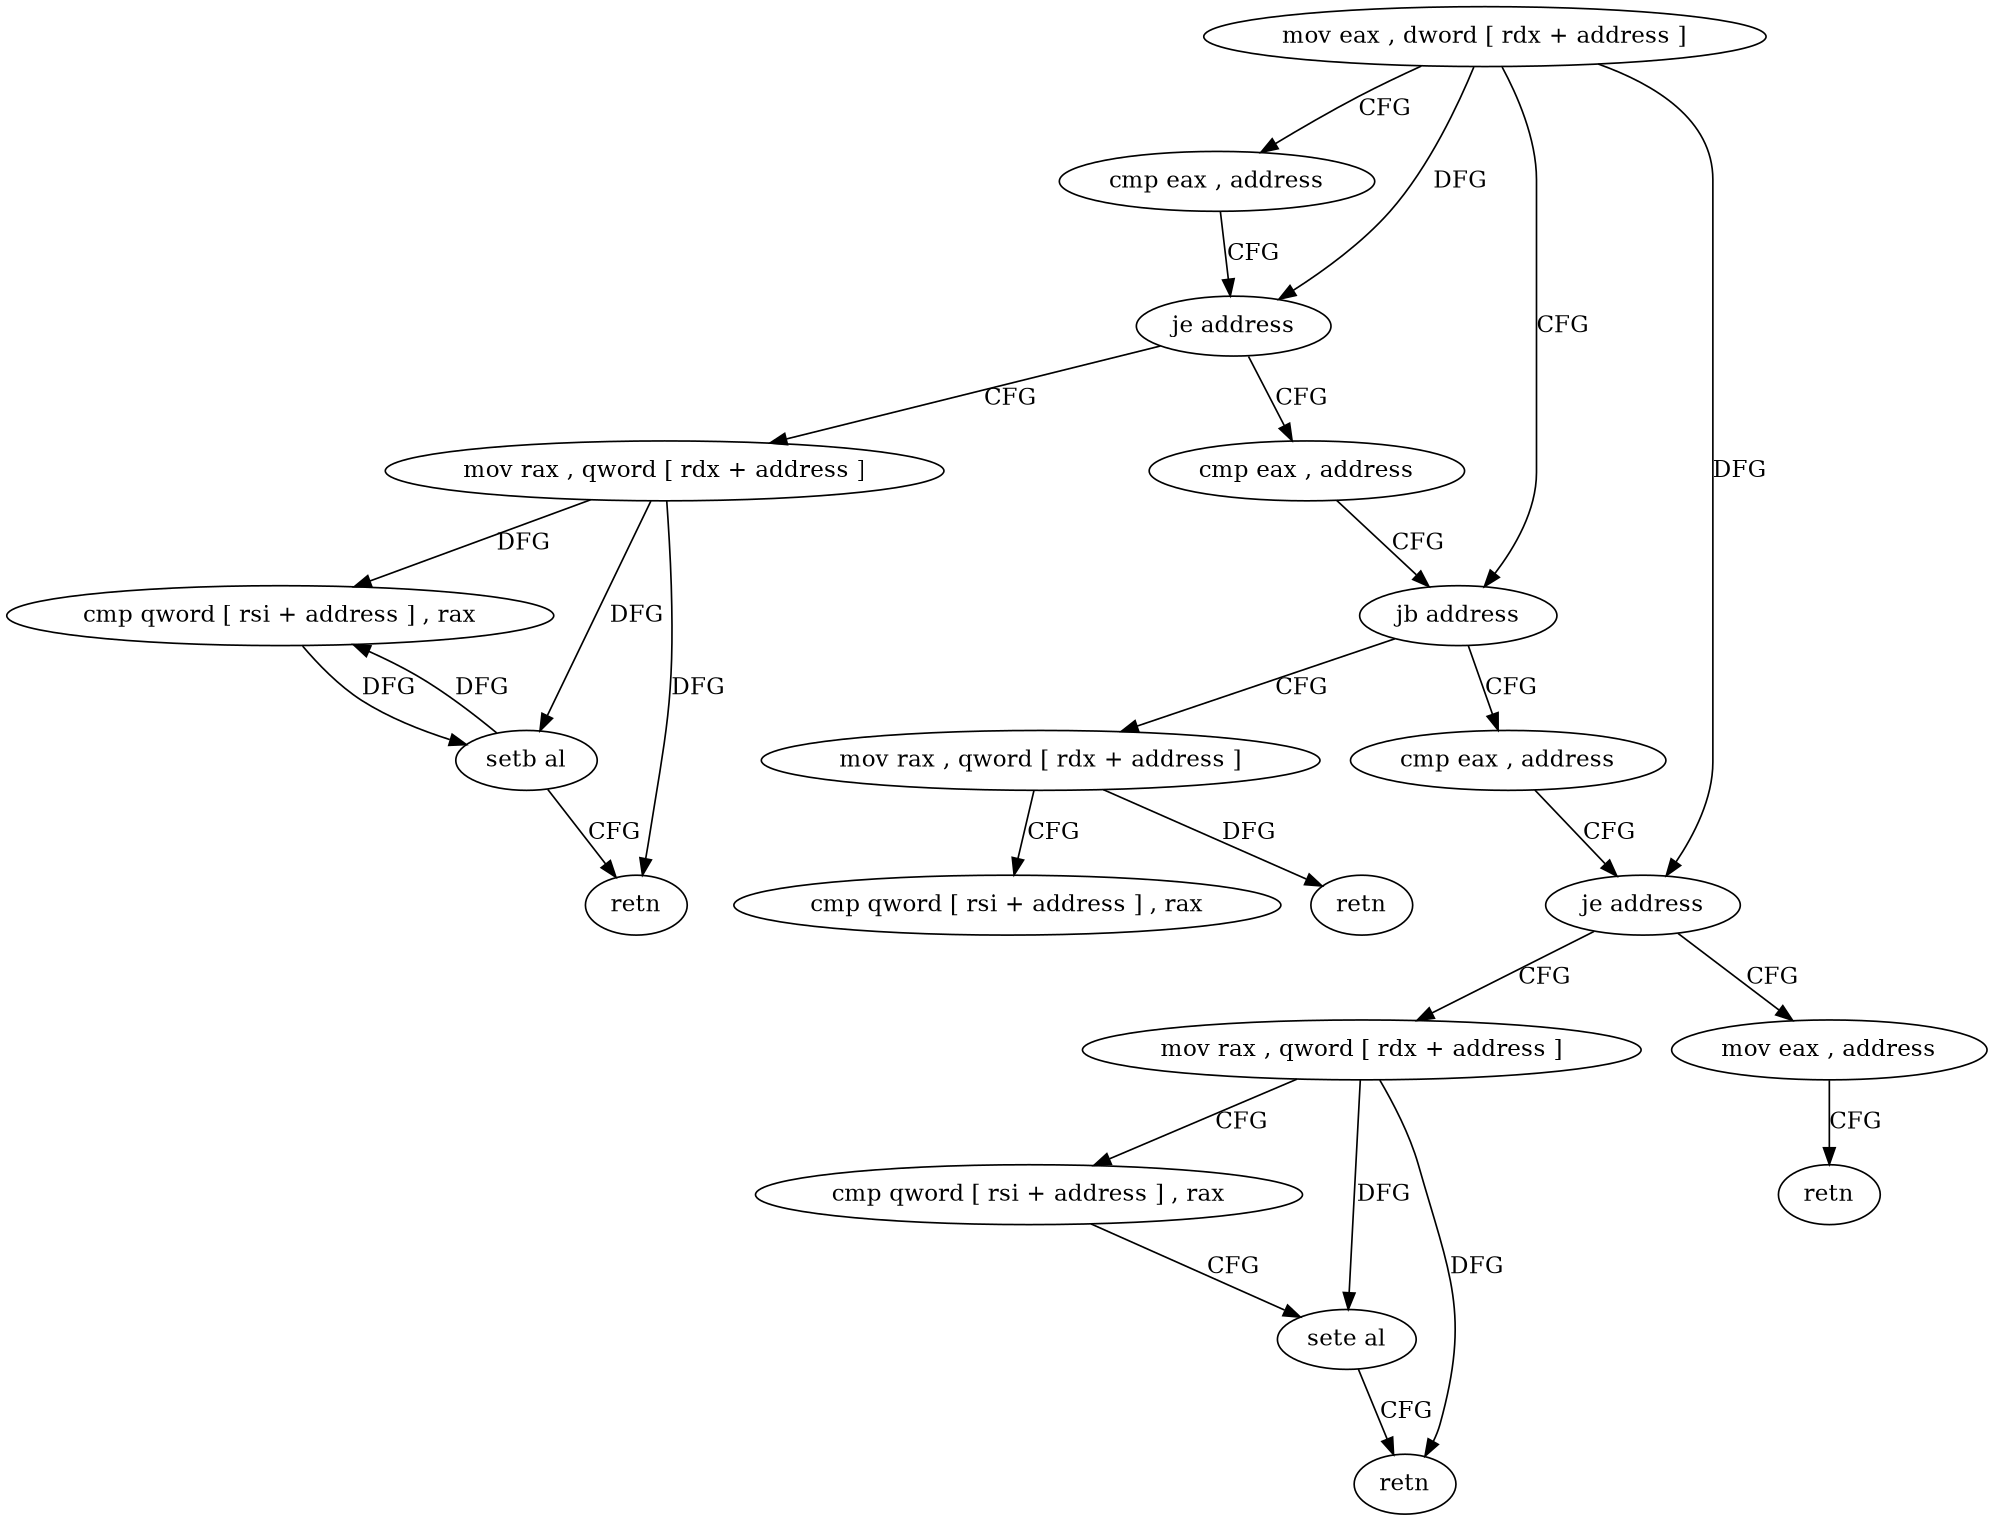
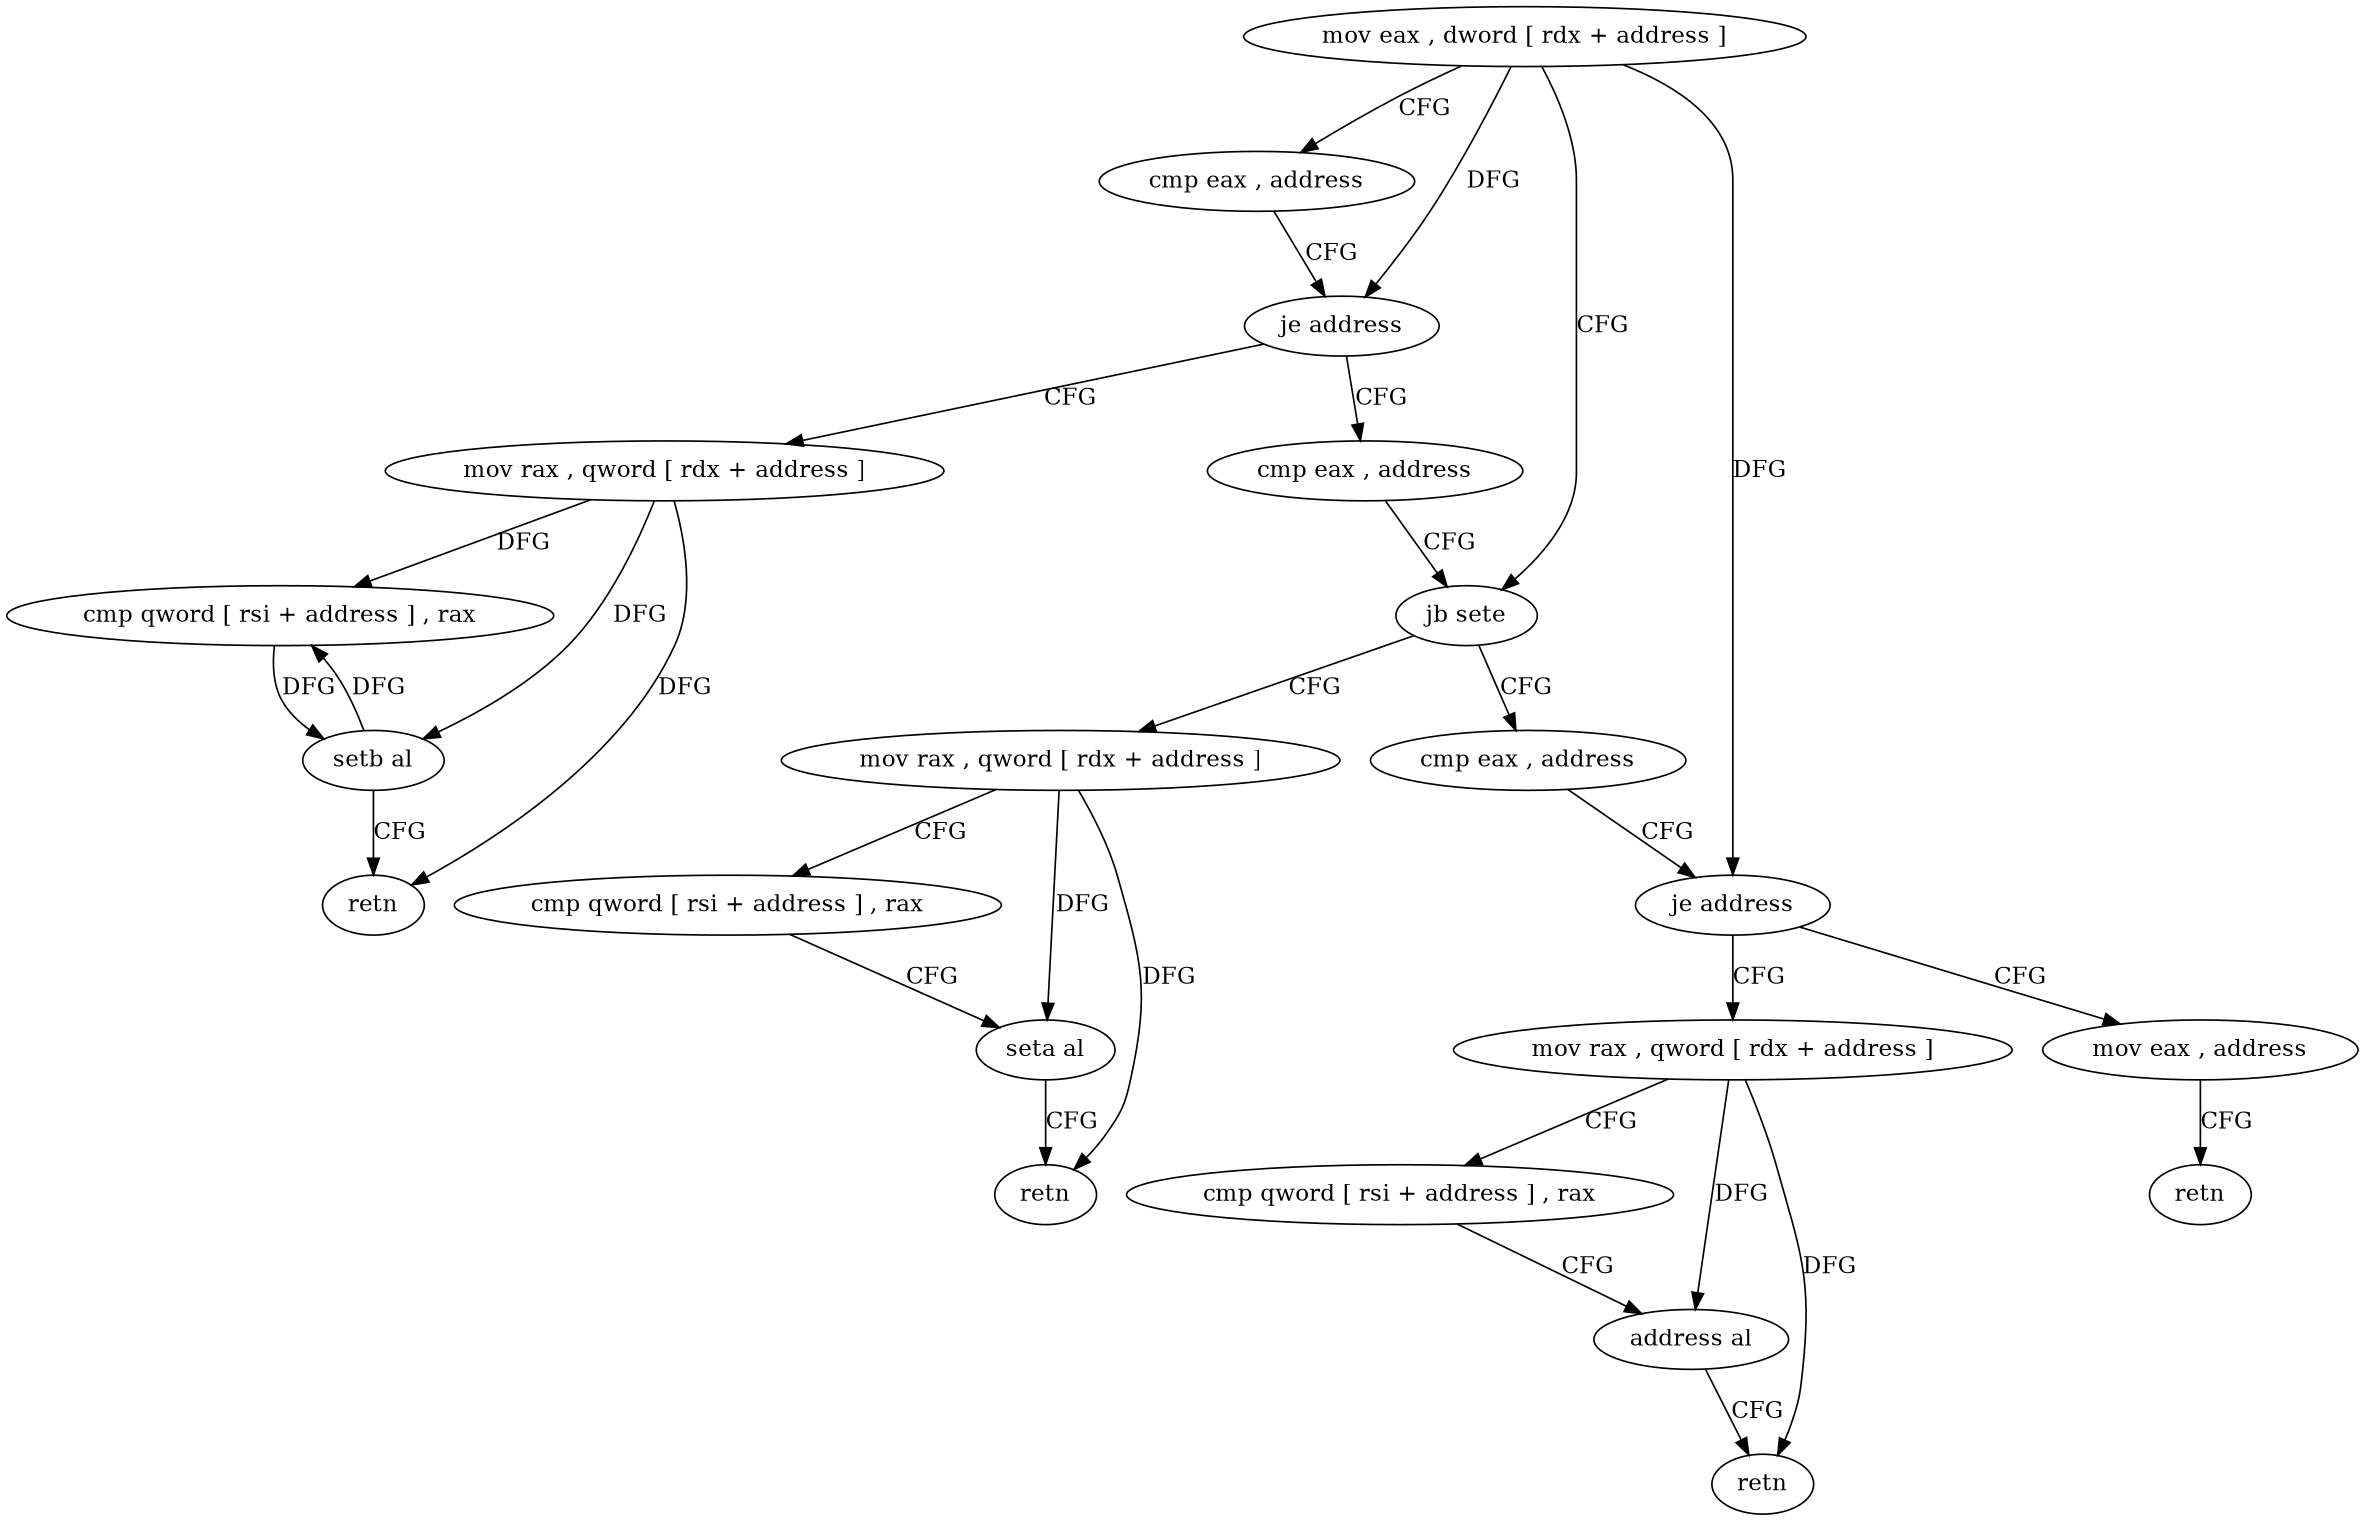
(1458, 616) -> (1467, 616)
none -> (1046, 1050)
(1347, 1339) -> (1691, 1339)
